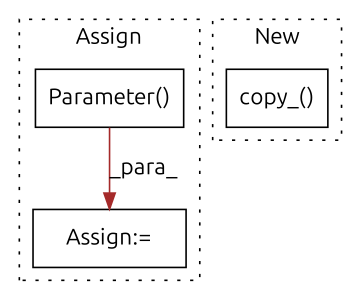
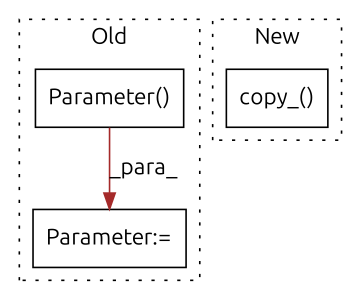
(110, 38) -> (110, 38)
(110, 238) -> (110, 238)
